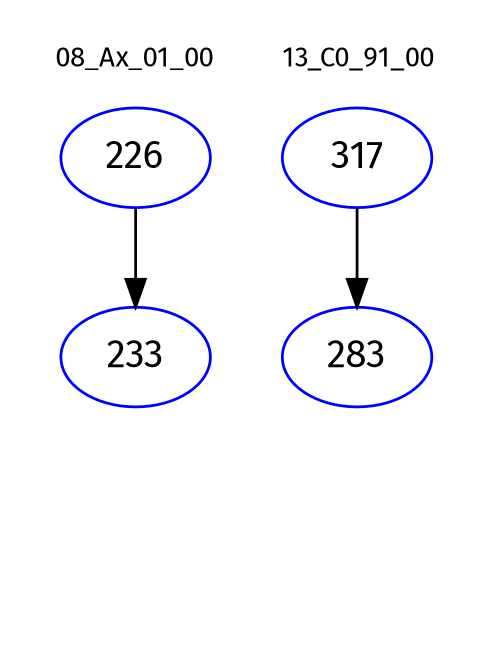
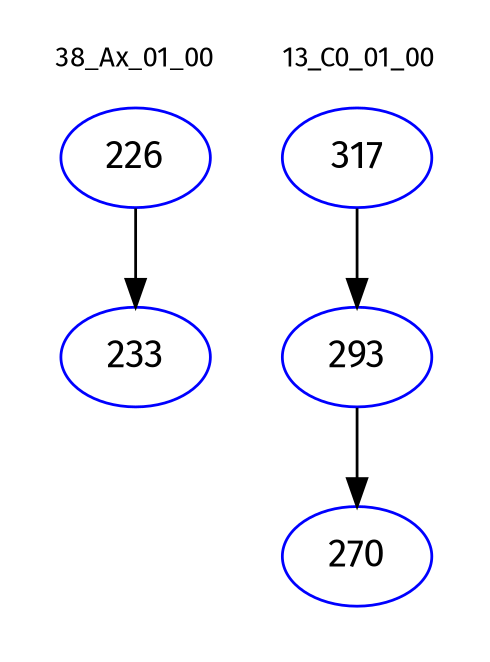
(136, 60) -> (136, 60)
(358, 60) -> (358, 60)
(357, 357) -> (357, 357)
none -> (357, 556)
